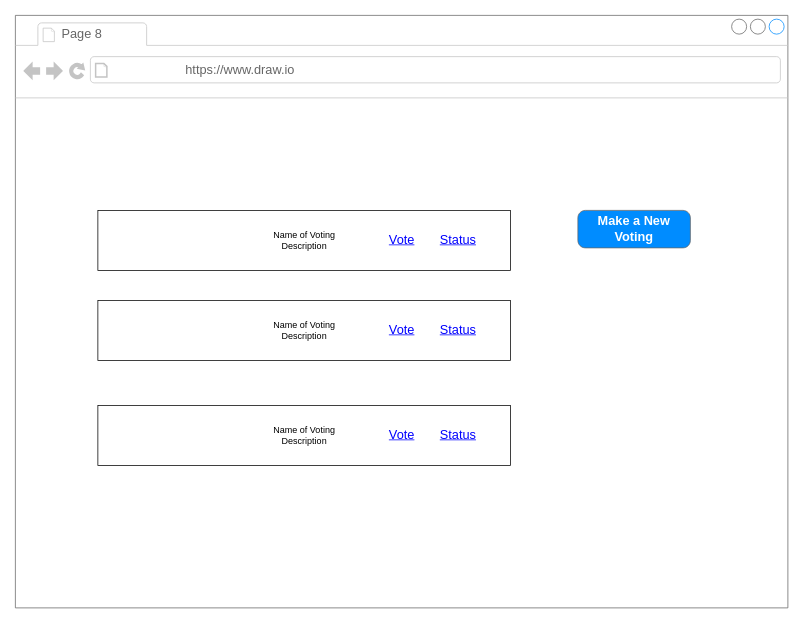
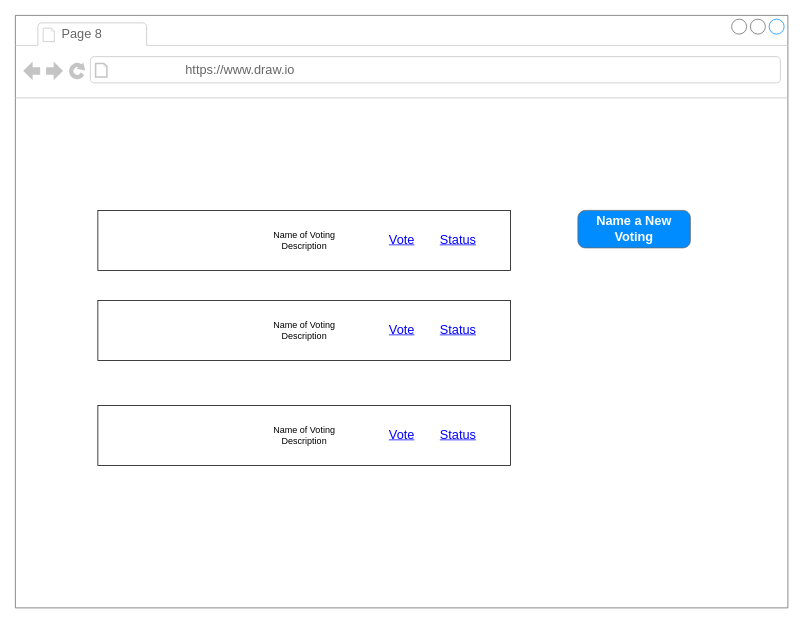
(634, 229) -> (634, 229)
